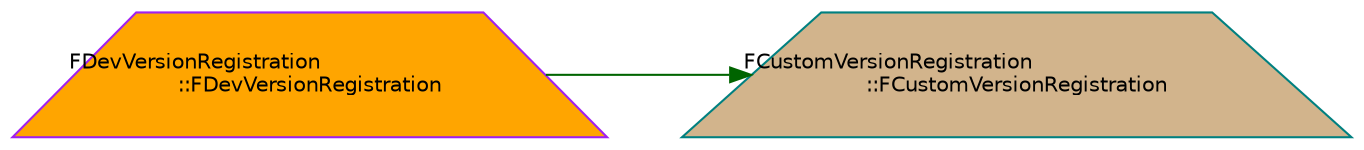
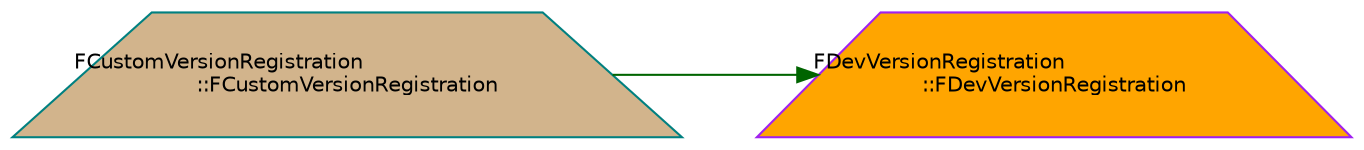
(638, 75) -> (705, 75)
